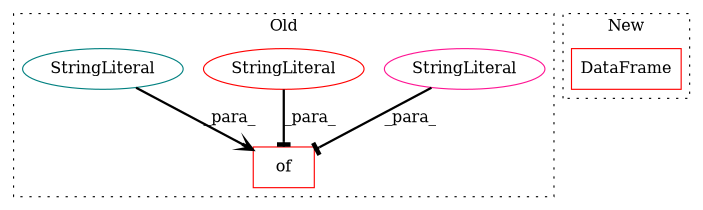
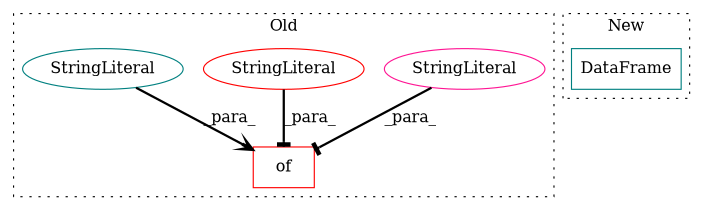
(626, 69) -> (626, 69)
